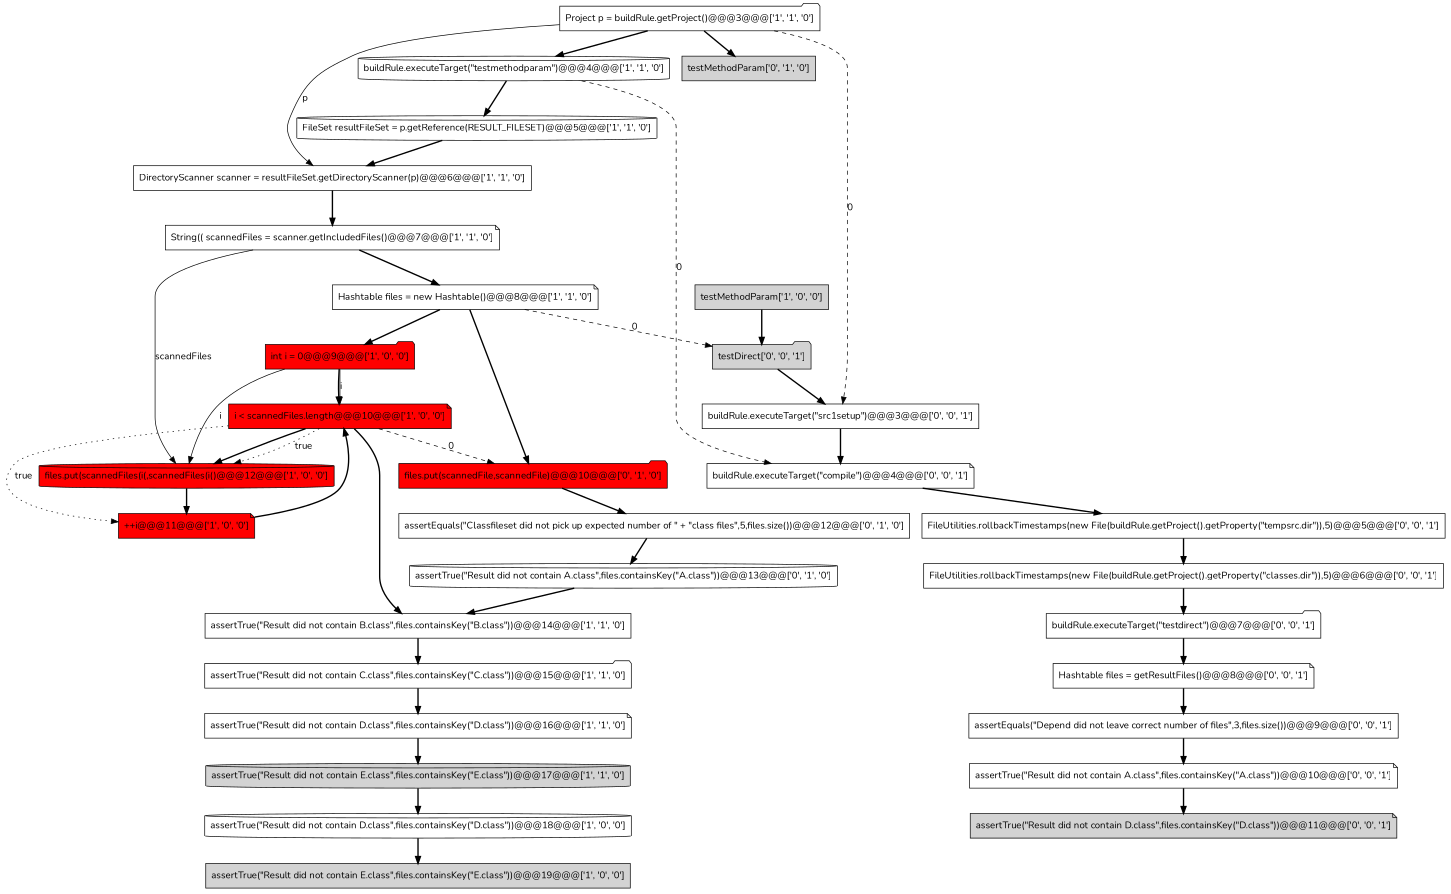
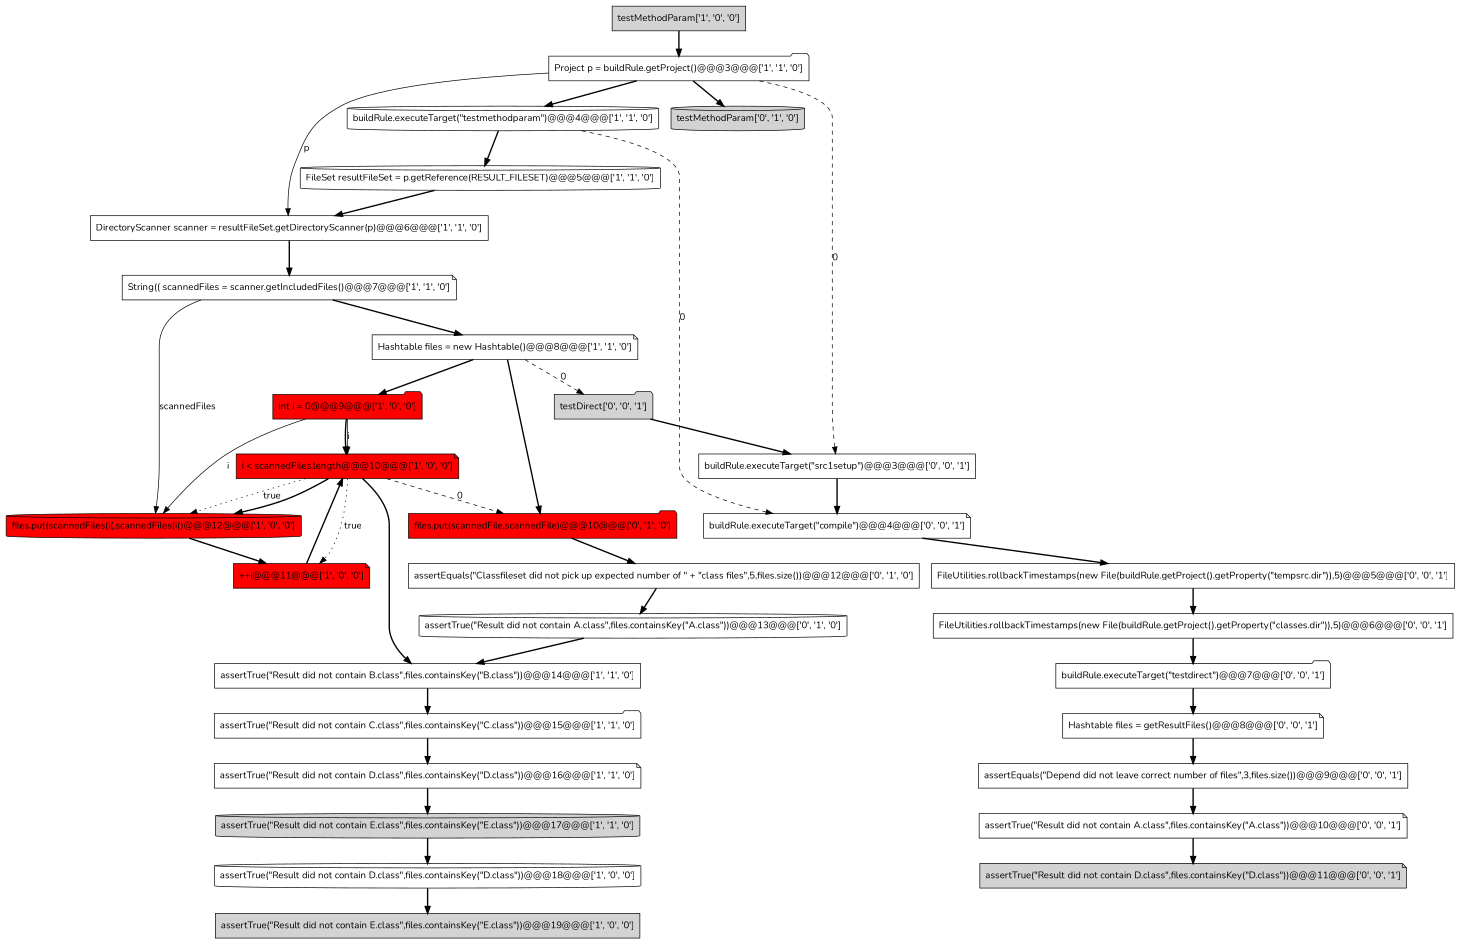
(749, 68) -> (738, 118)
(762, 324) -> (679, 40)
